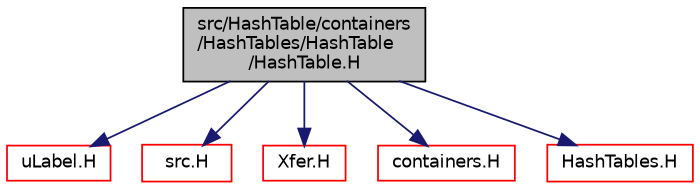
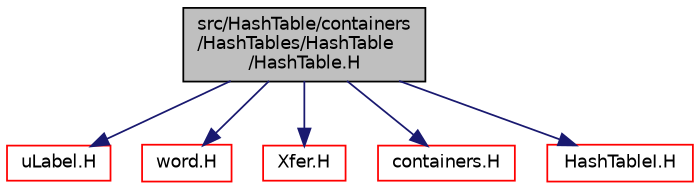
(187, 163) -> (187, 163)
(620, 163) -> (620, 163)
